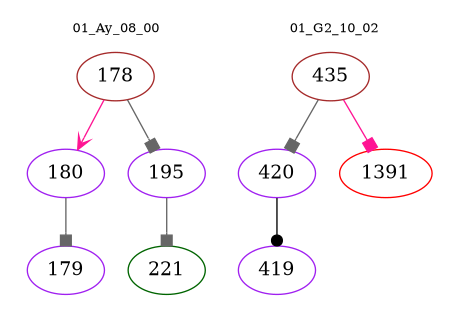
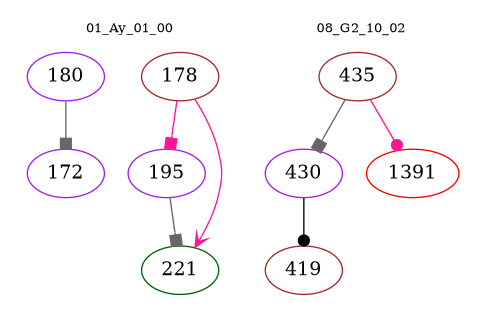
(116, 29) -> (130, 29)
(335, 29) -> (362, 29)
(94, 119) -> (221, 167)
(138, 119) -> (174, 118)
(355, 119) -> (382, 120)
(277, 173) -> (304, 173)
(66, 270) -> (66, 173)
(277, 270) -> (304, 270)
